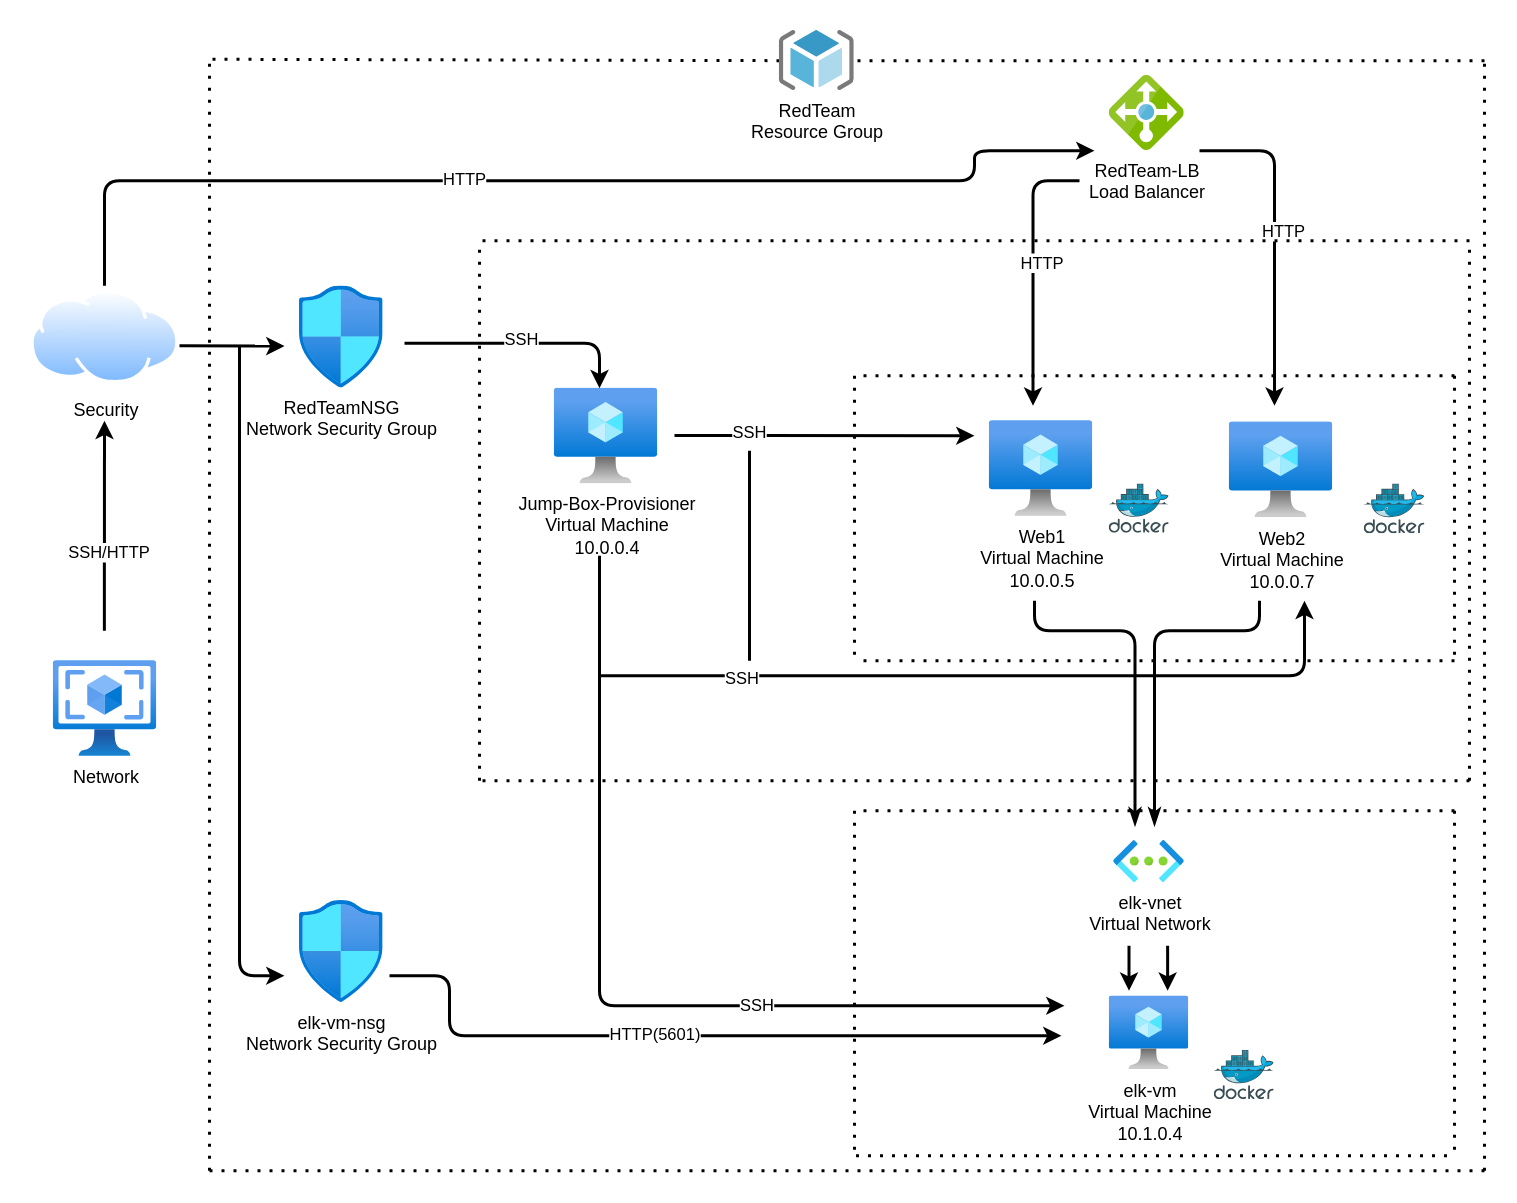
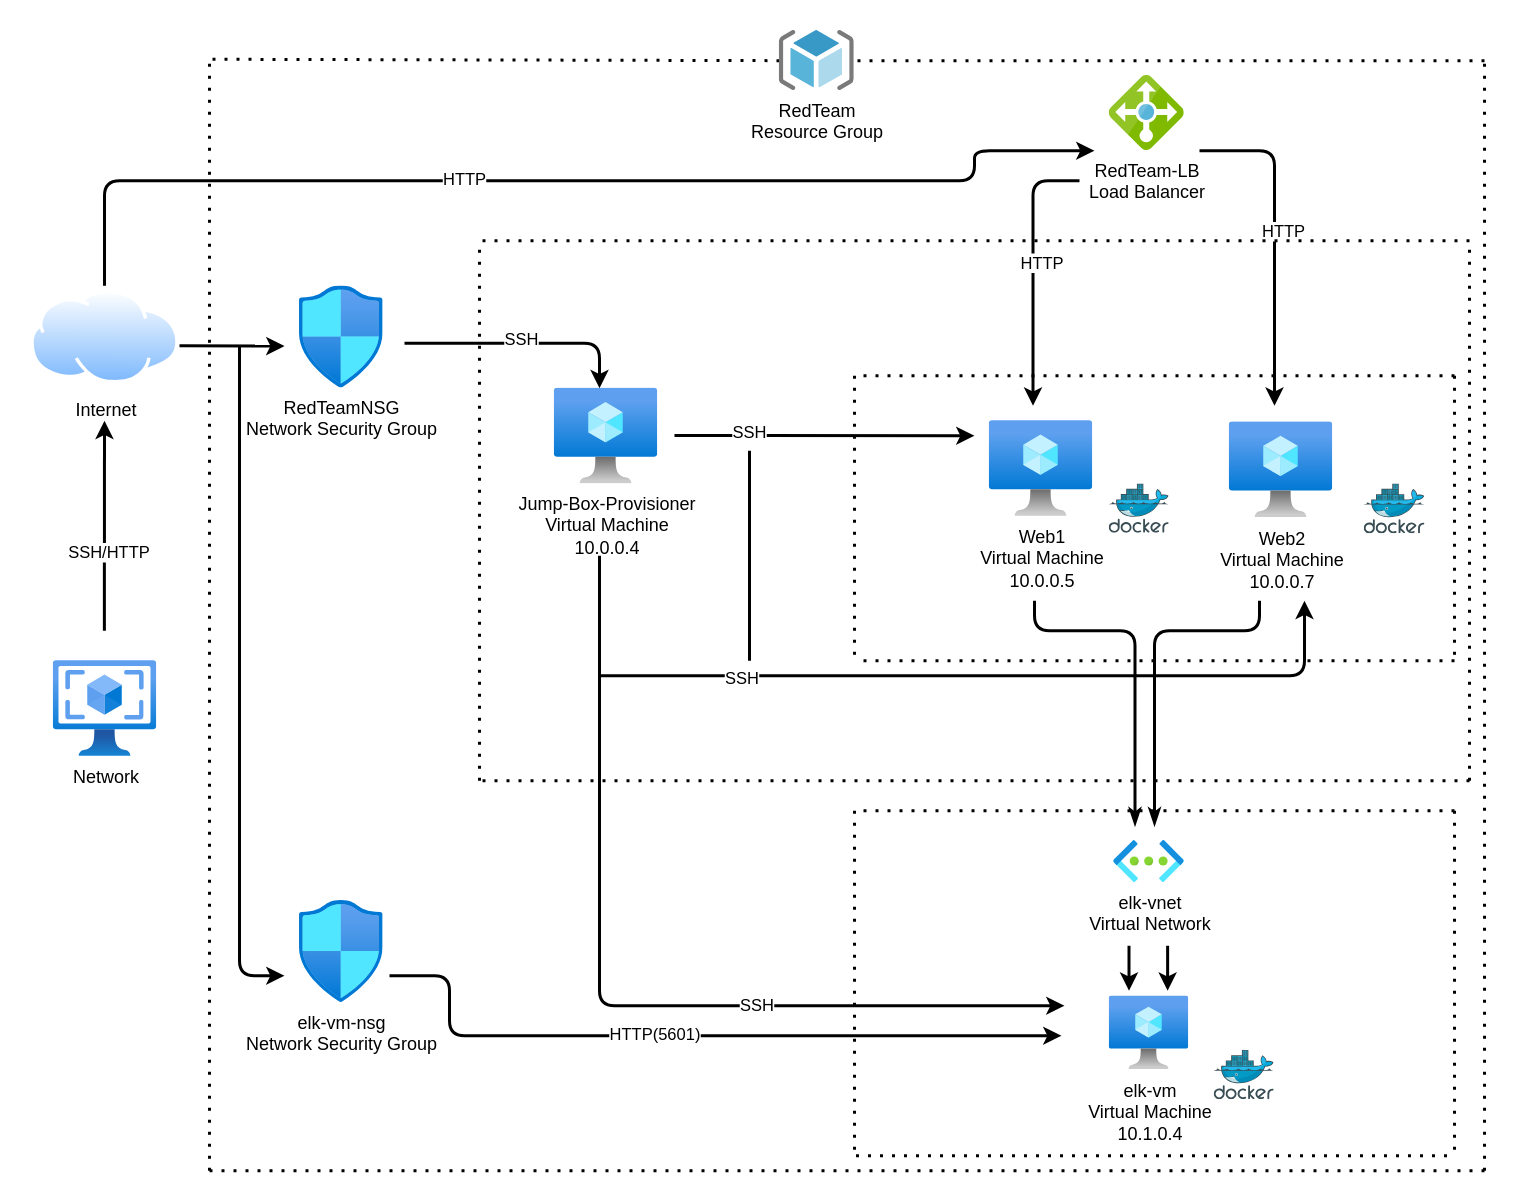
(107, 411) -> (107, 411)
